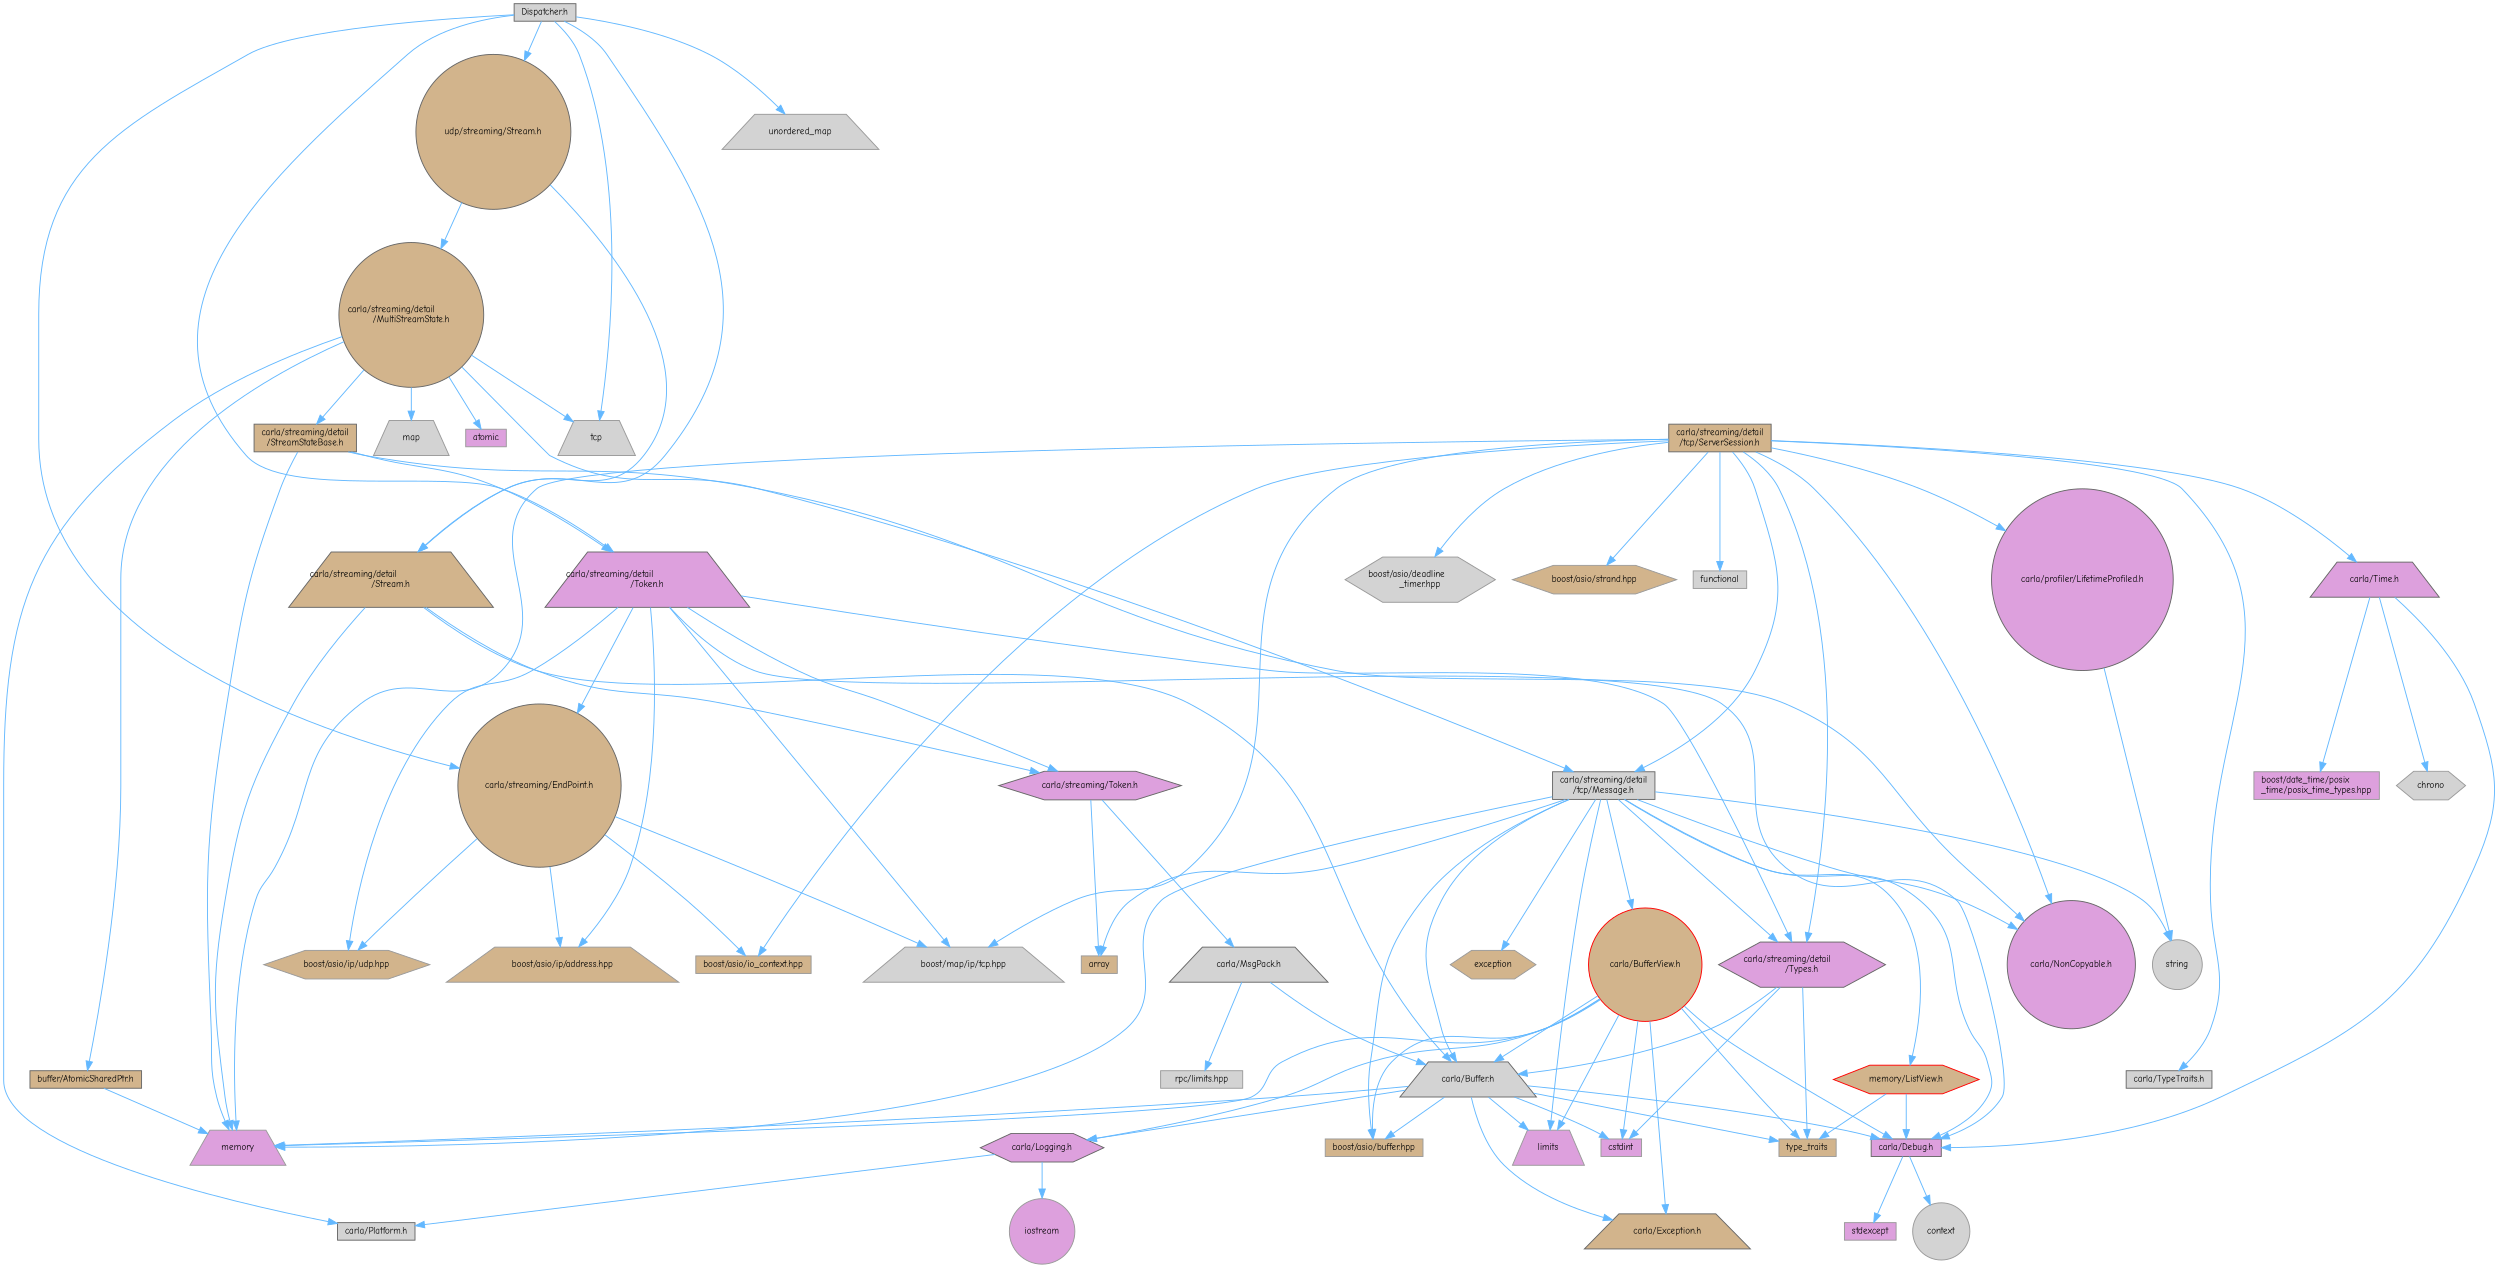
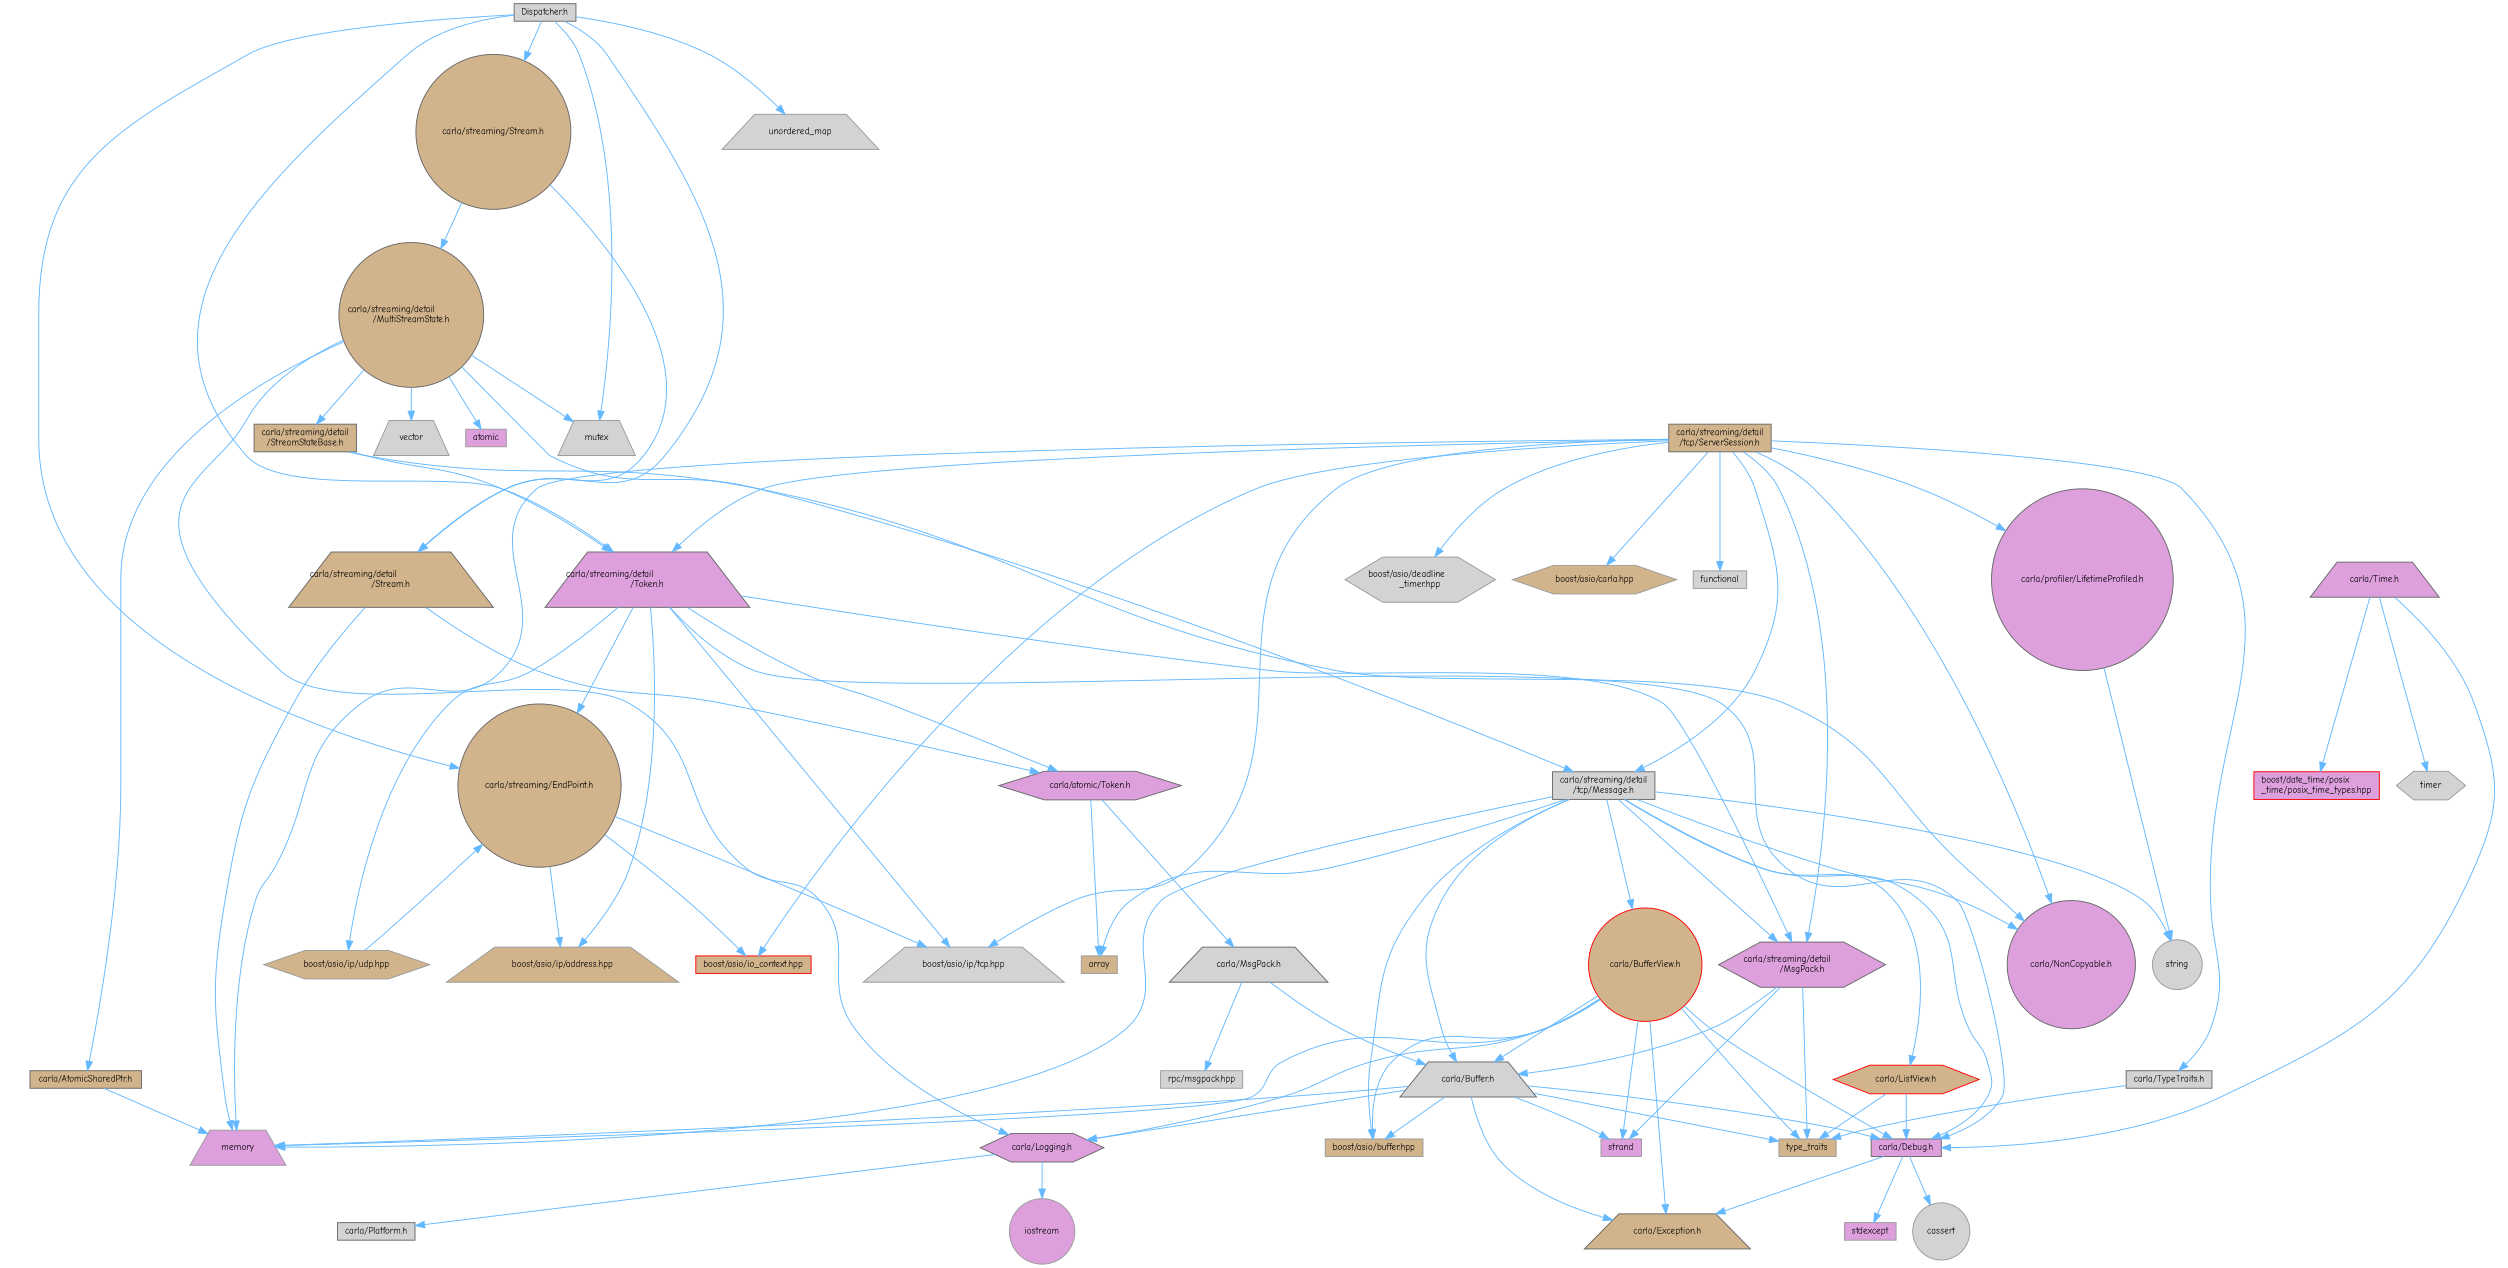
(493, 132) -> (493, 132)
(411, 438) -> (411, 438)
(597, 438) -> (597, 438)
(2146, 469) -> (1164, 454)
(1595, 580) -> (1595, 580)
(1020, 675) -> none
(215, 782) -> none
(1090, 786) -> (1090, 786)
(2317, 786) -> (2317, 786)
(2431, 786) -> (2431, 786)
(4, 810) -> (537, 690)
(420, 891) -> (421, 901)
(753, 965) -> (753, 965)
(964, 965) -> (964, 965)
(1493, 965) -> none
(1802, 965) -> (1802, 965)
(86, 1079) -> (86, 1079)
(1202, 1079) -> (1202, 1079)
(1906, 1079) -> (1906, 1079)
none -> (1968, 1109)
(1548, 1148) -> none
(1621, 1148) -> (1621, 1148)
none -> (1804, 1184)
(1941, 1231) -> (1941, 1231)
